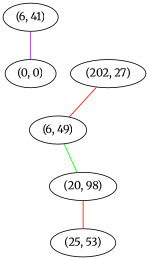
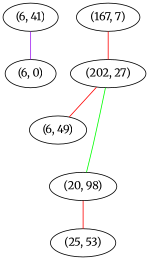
none -> (108, 17)
(31, 74) -> (31, 74)
(71, 158) -> (96, 130)
